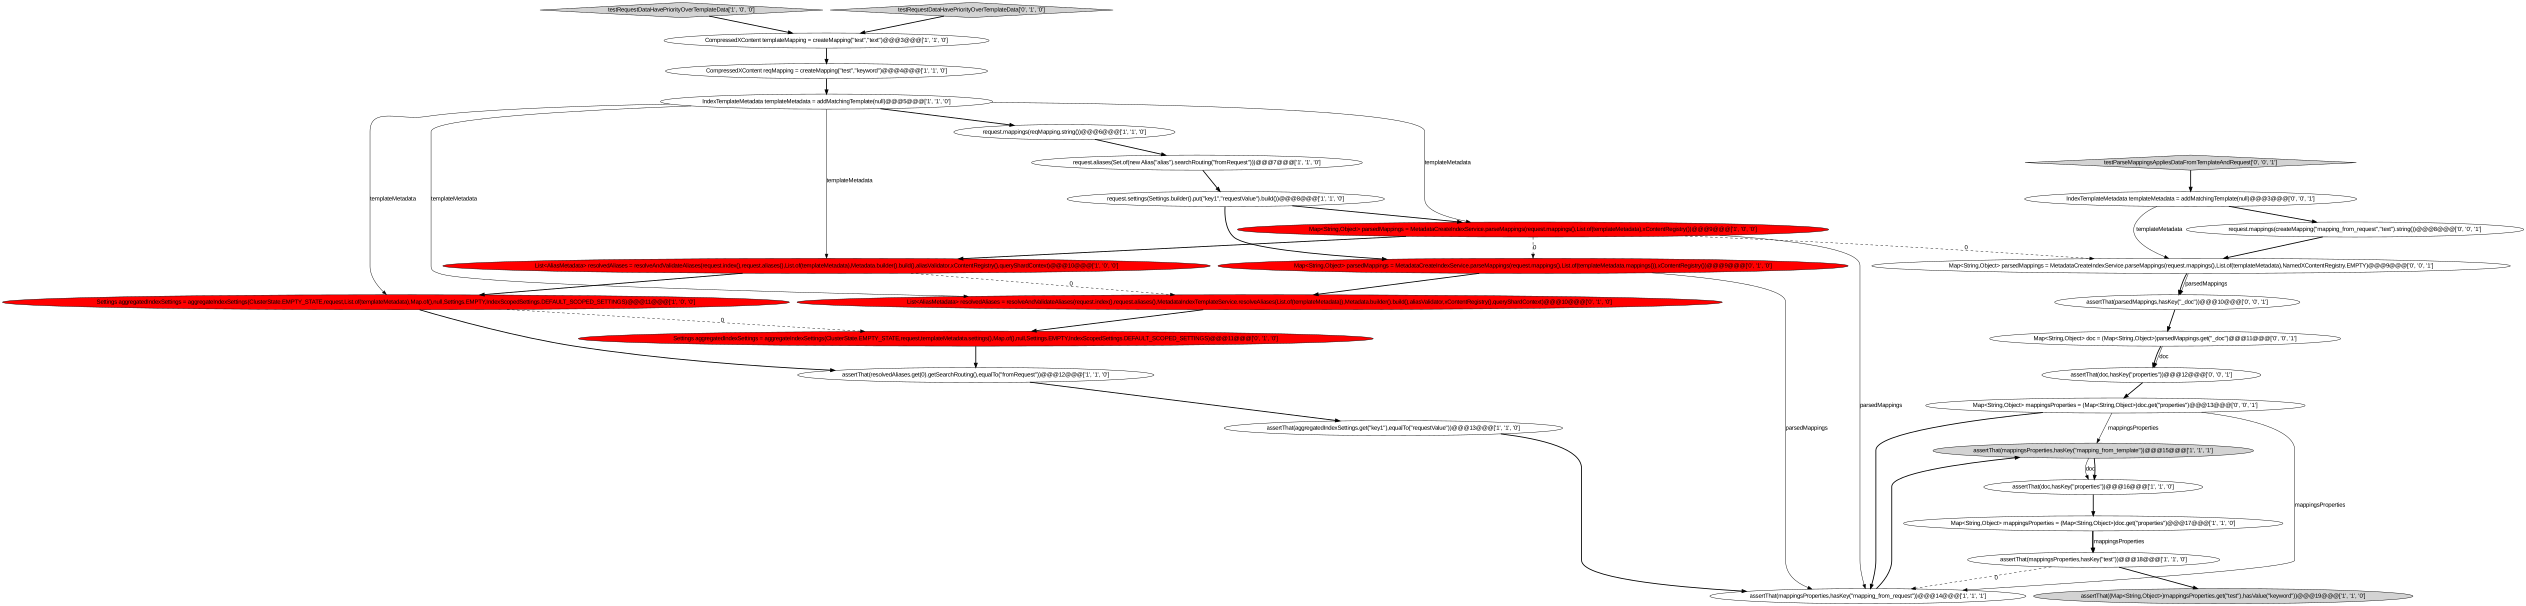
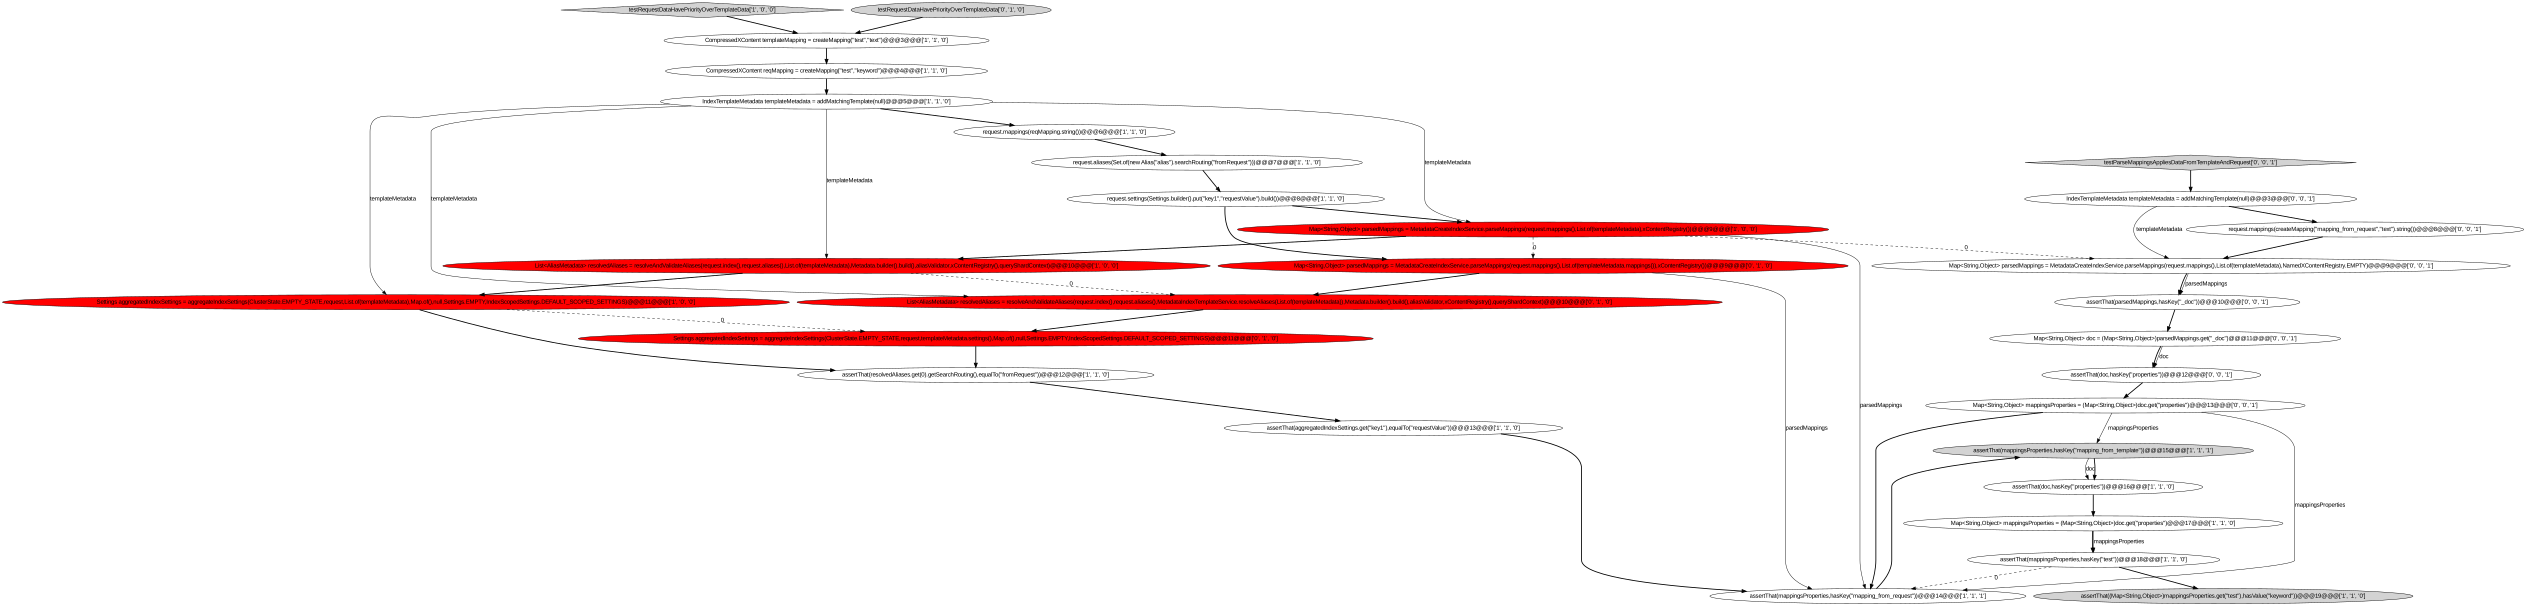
(972, 10) -> (951, 10)
